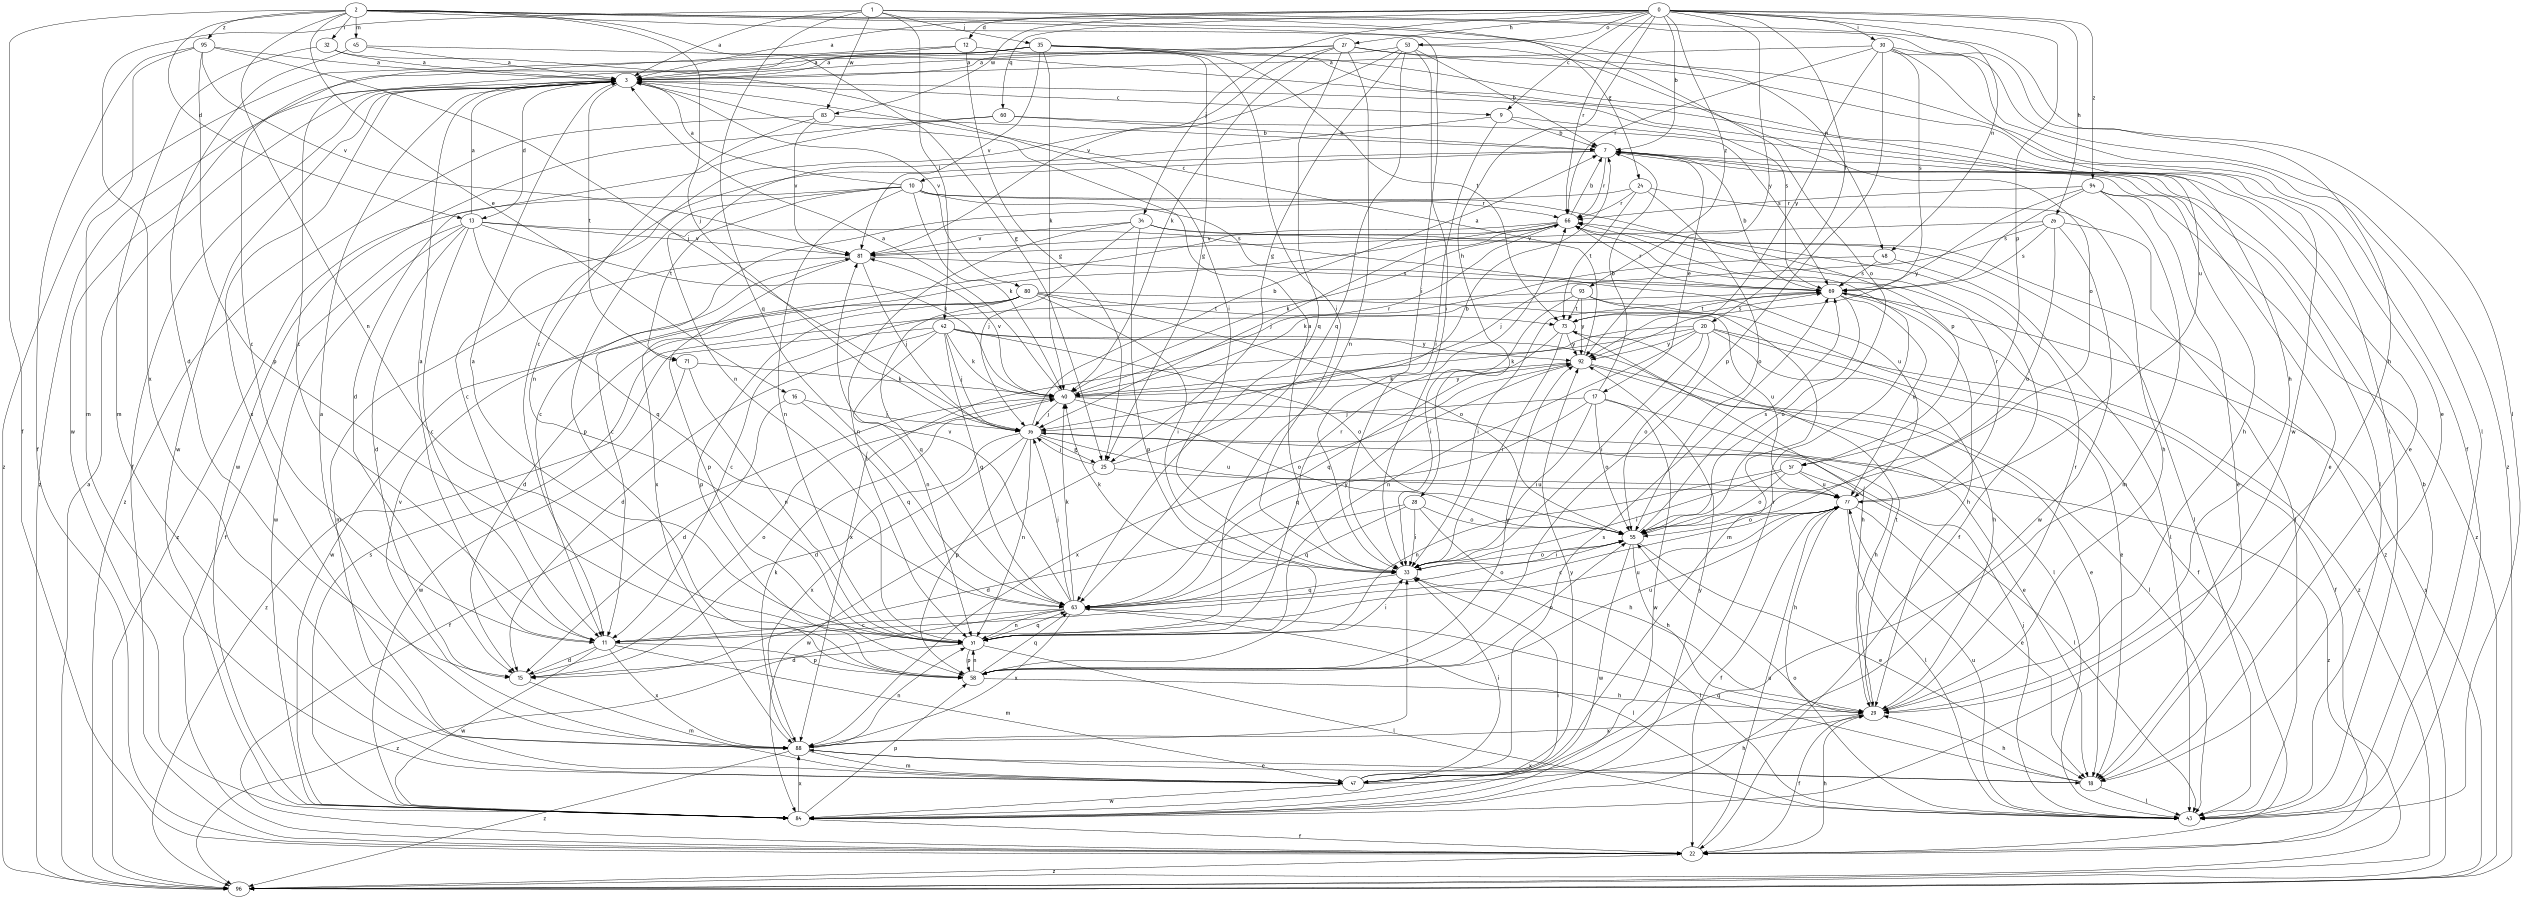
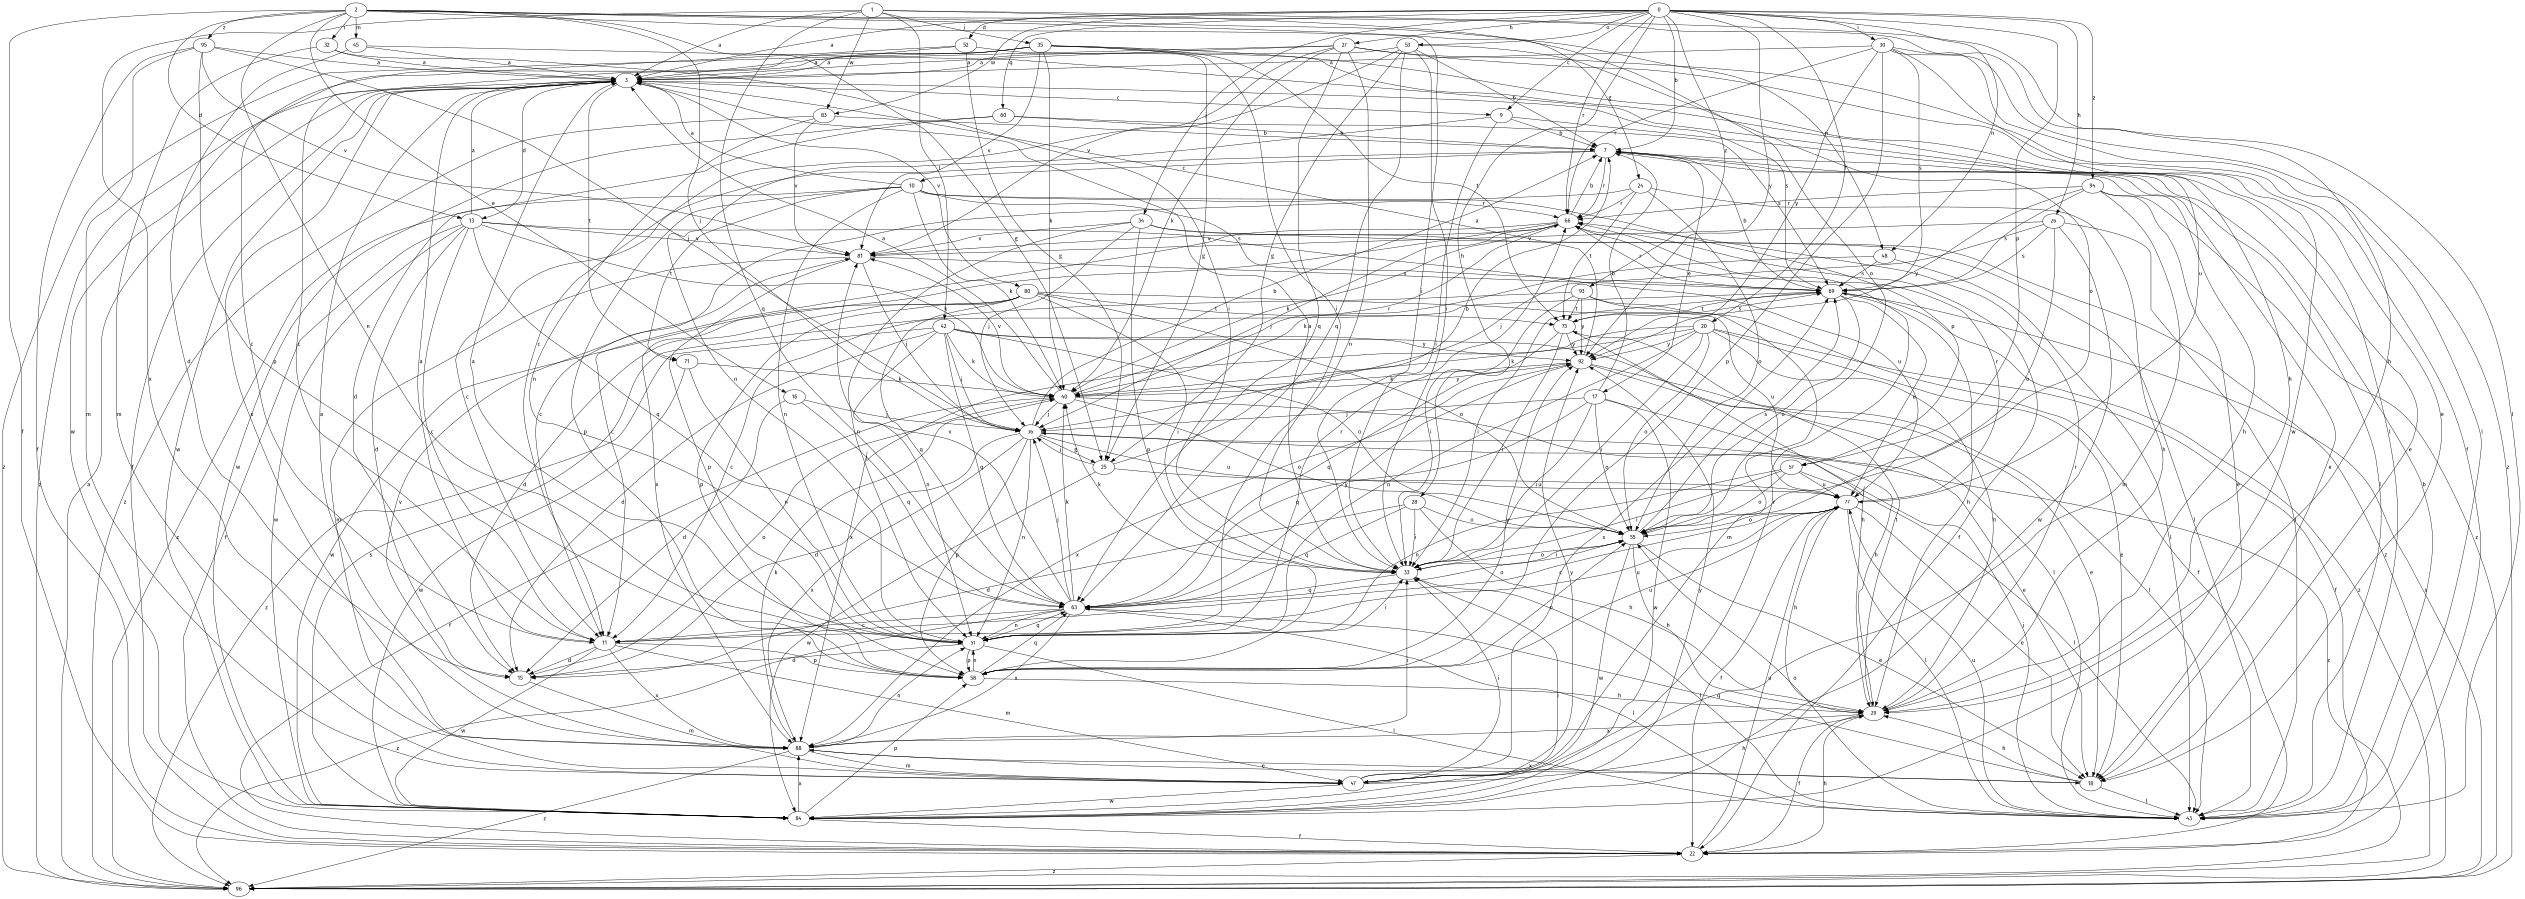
(966, 45) -> (966, 45)
